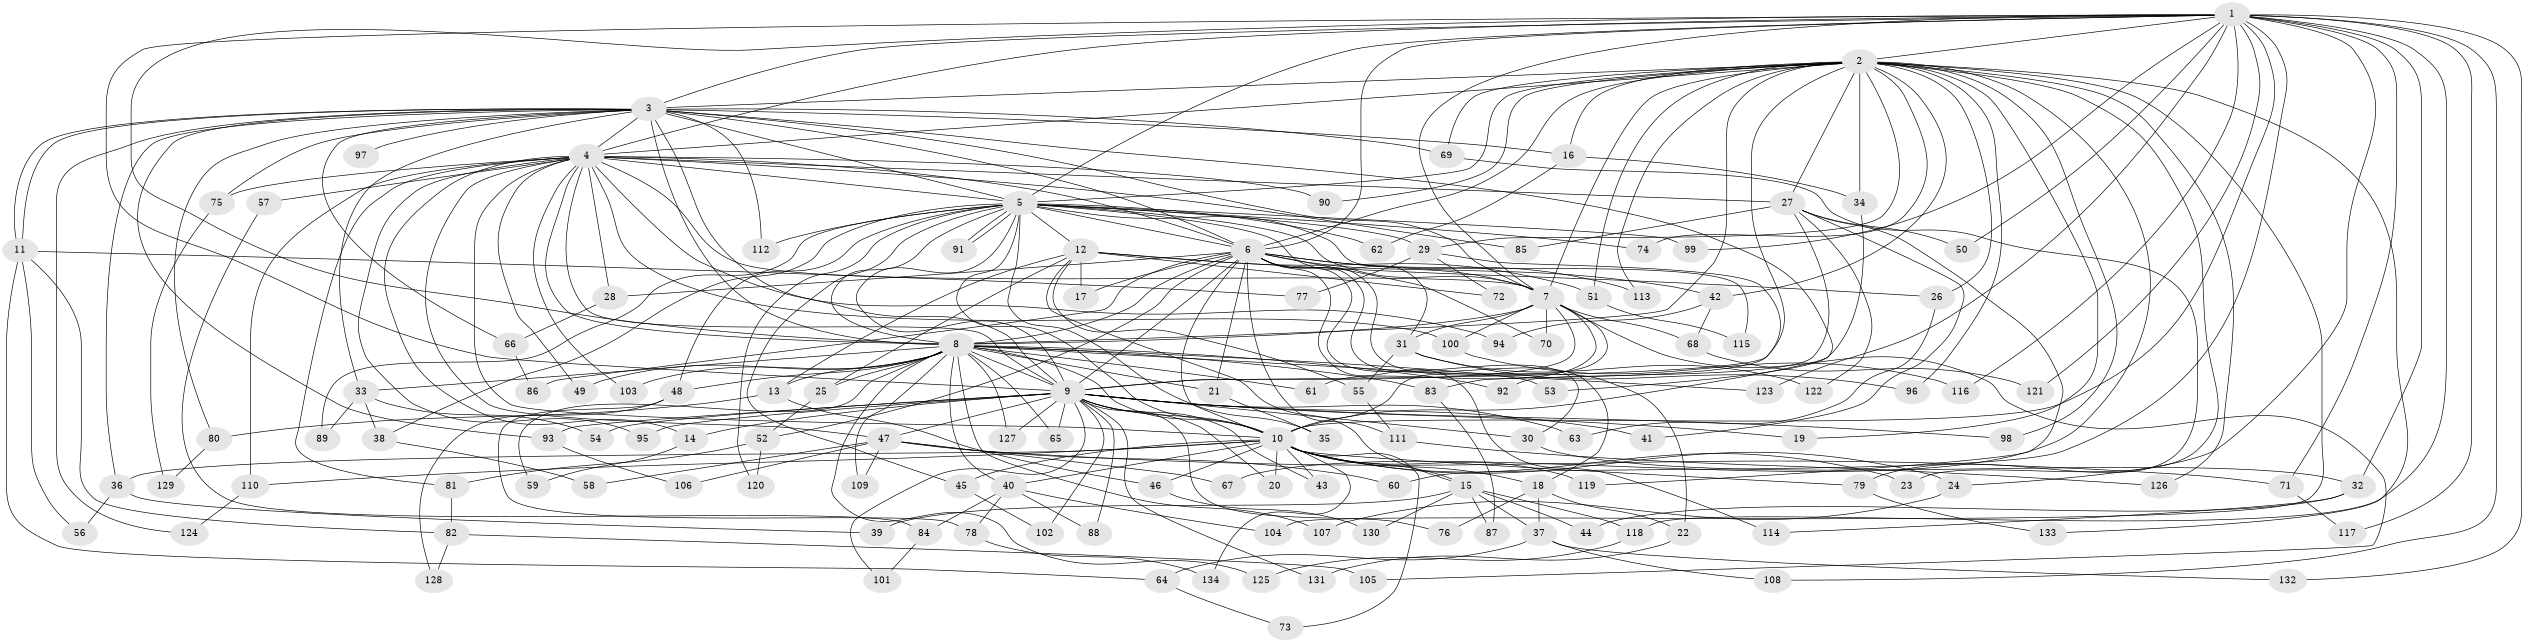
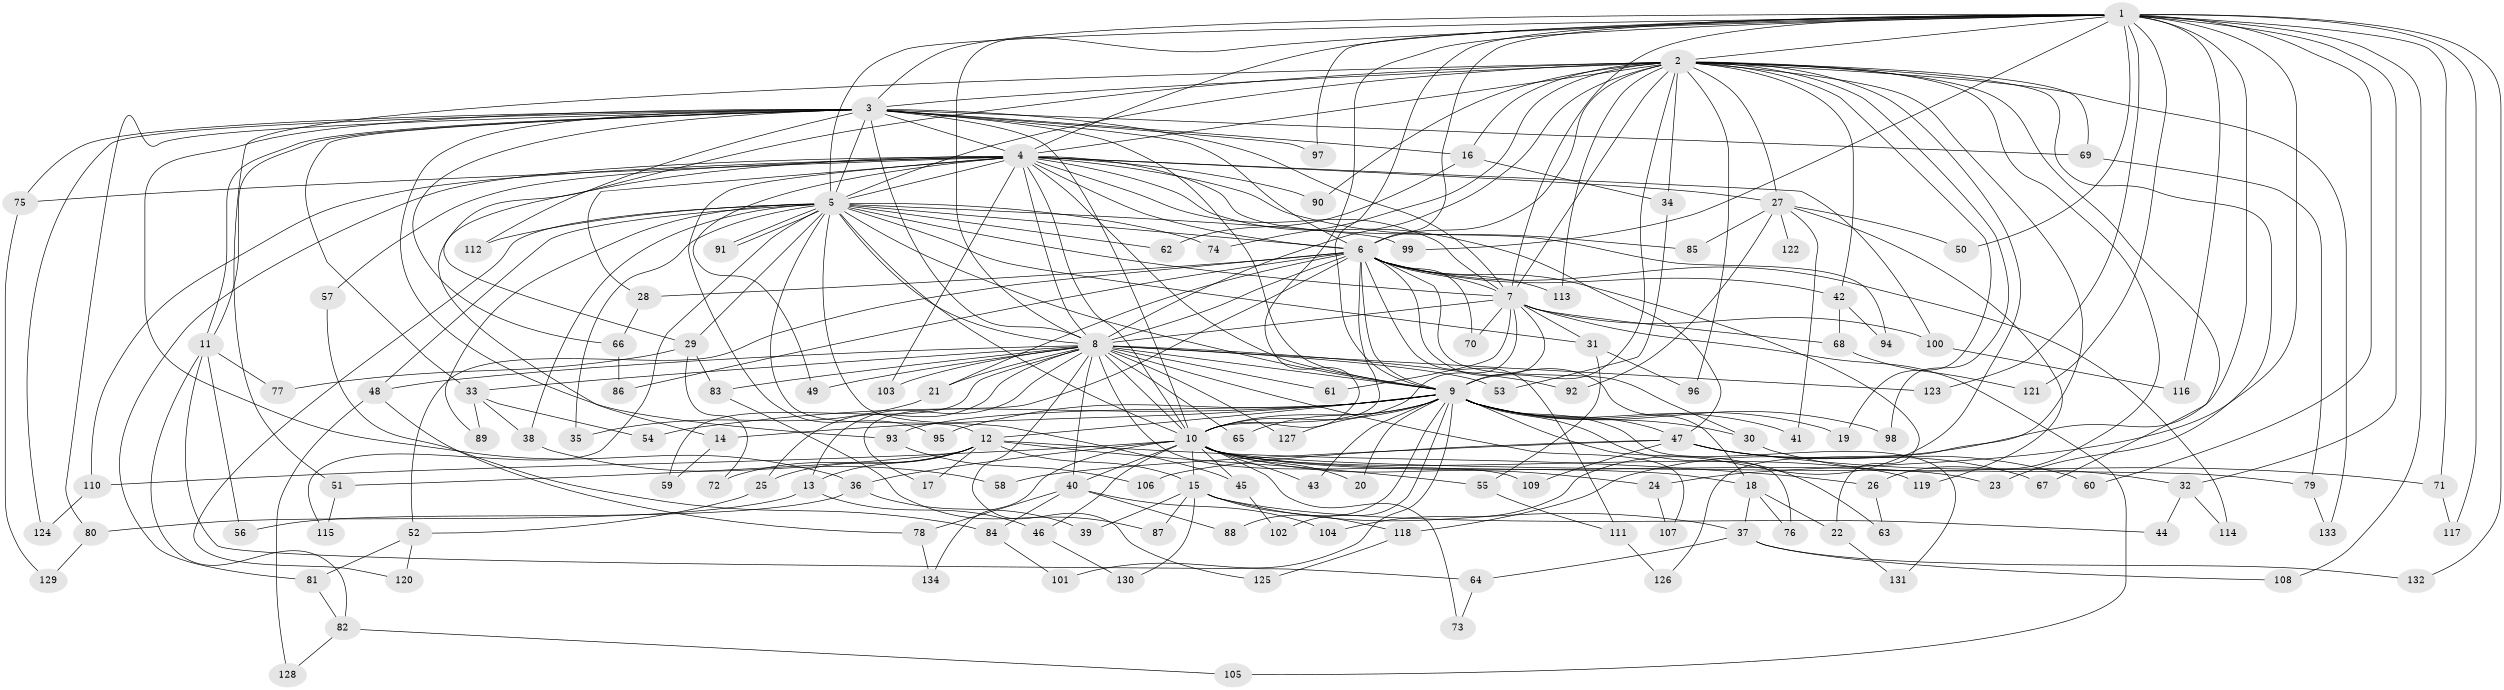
none -> (1673, 25)
(1617, 368) -> none
none -> (1220, 417)
